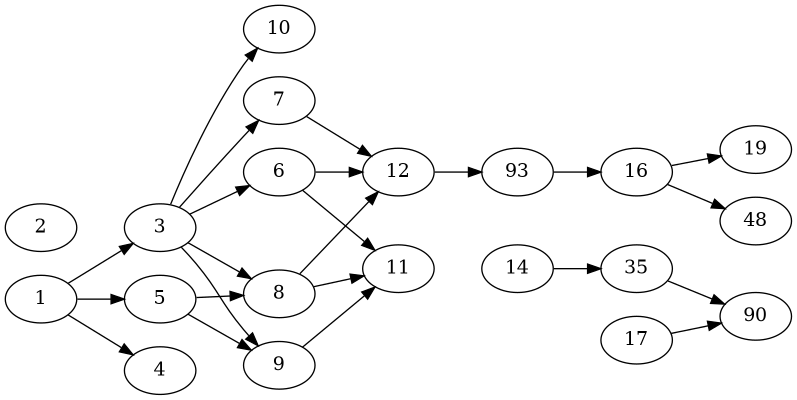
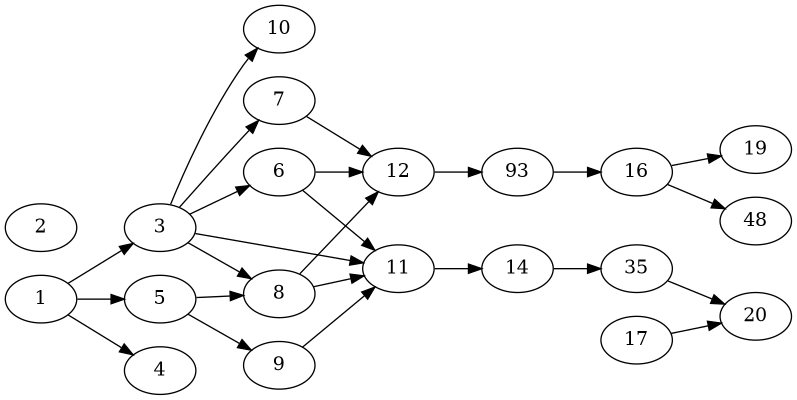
none -> (451, 269)
(214, 288) -> (273, 247)
(756, 316) -> (756, 316)
